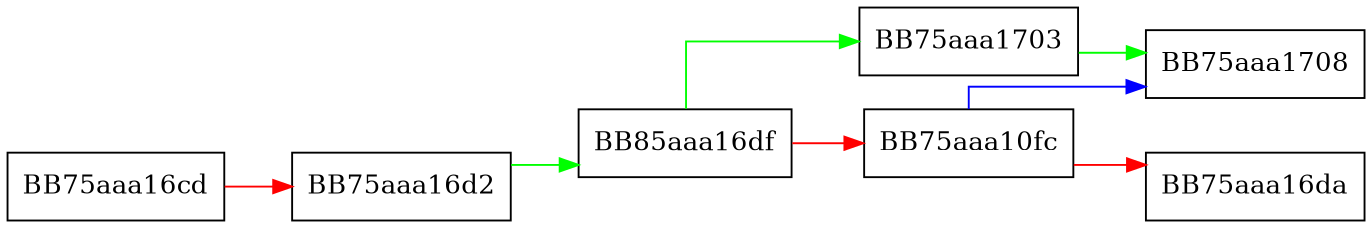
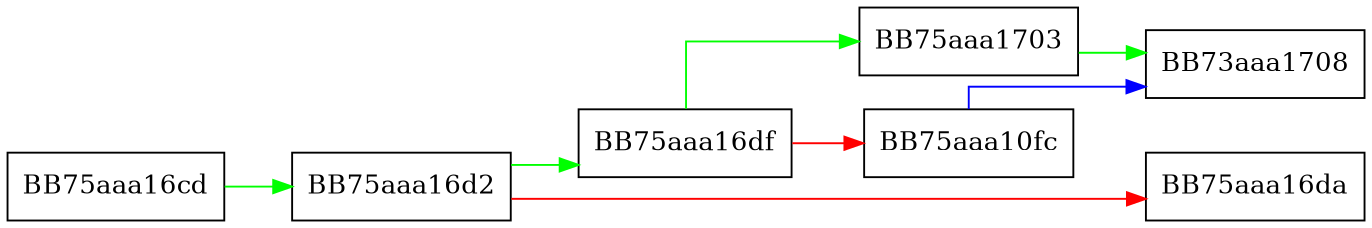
(1255, 64) -> (1255, 64)
(685, 143) -> (685, 143)
(1100, 165) -> (819, 199)
(249, 187) -> (249, 187)
